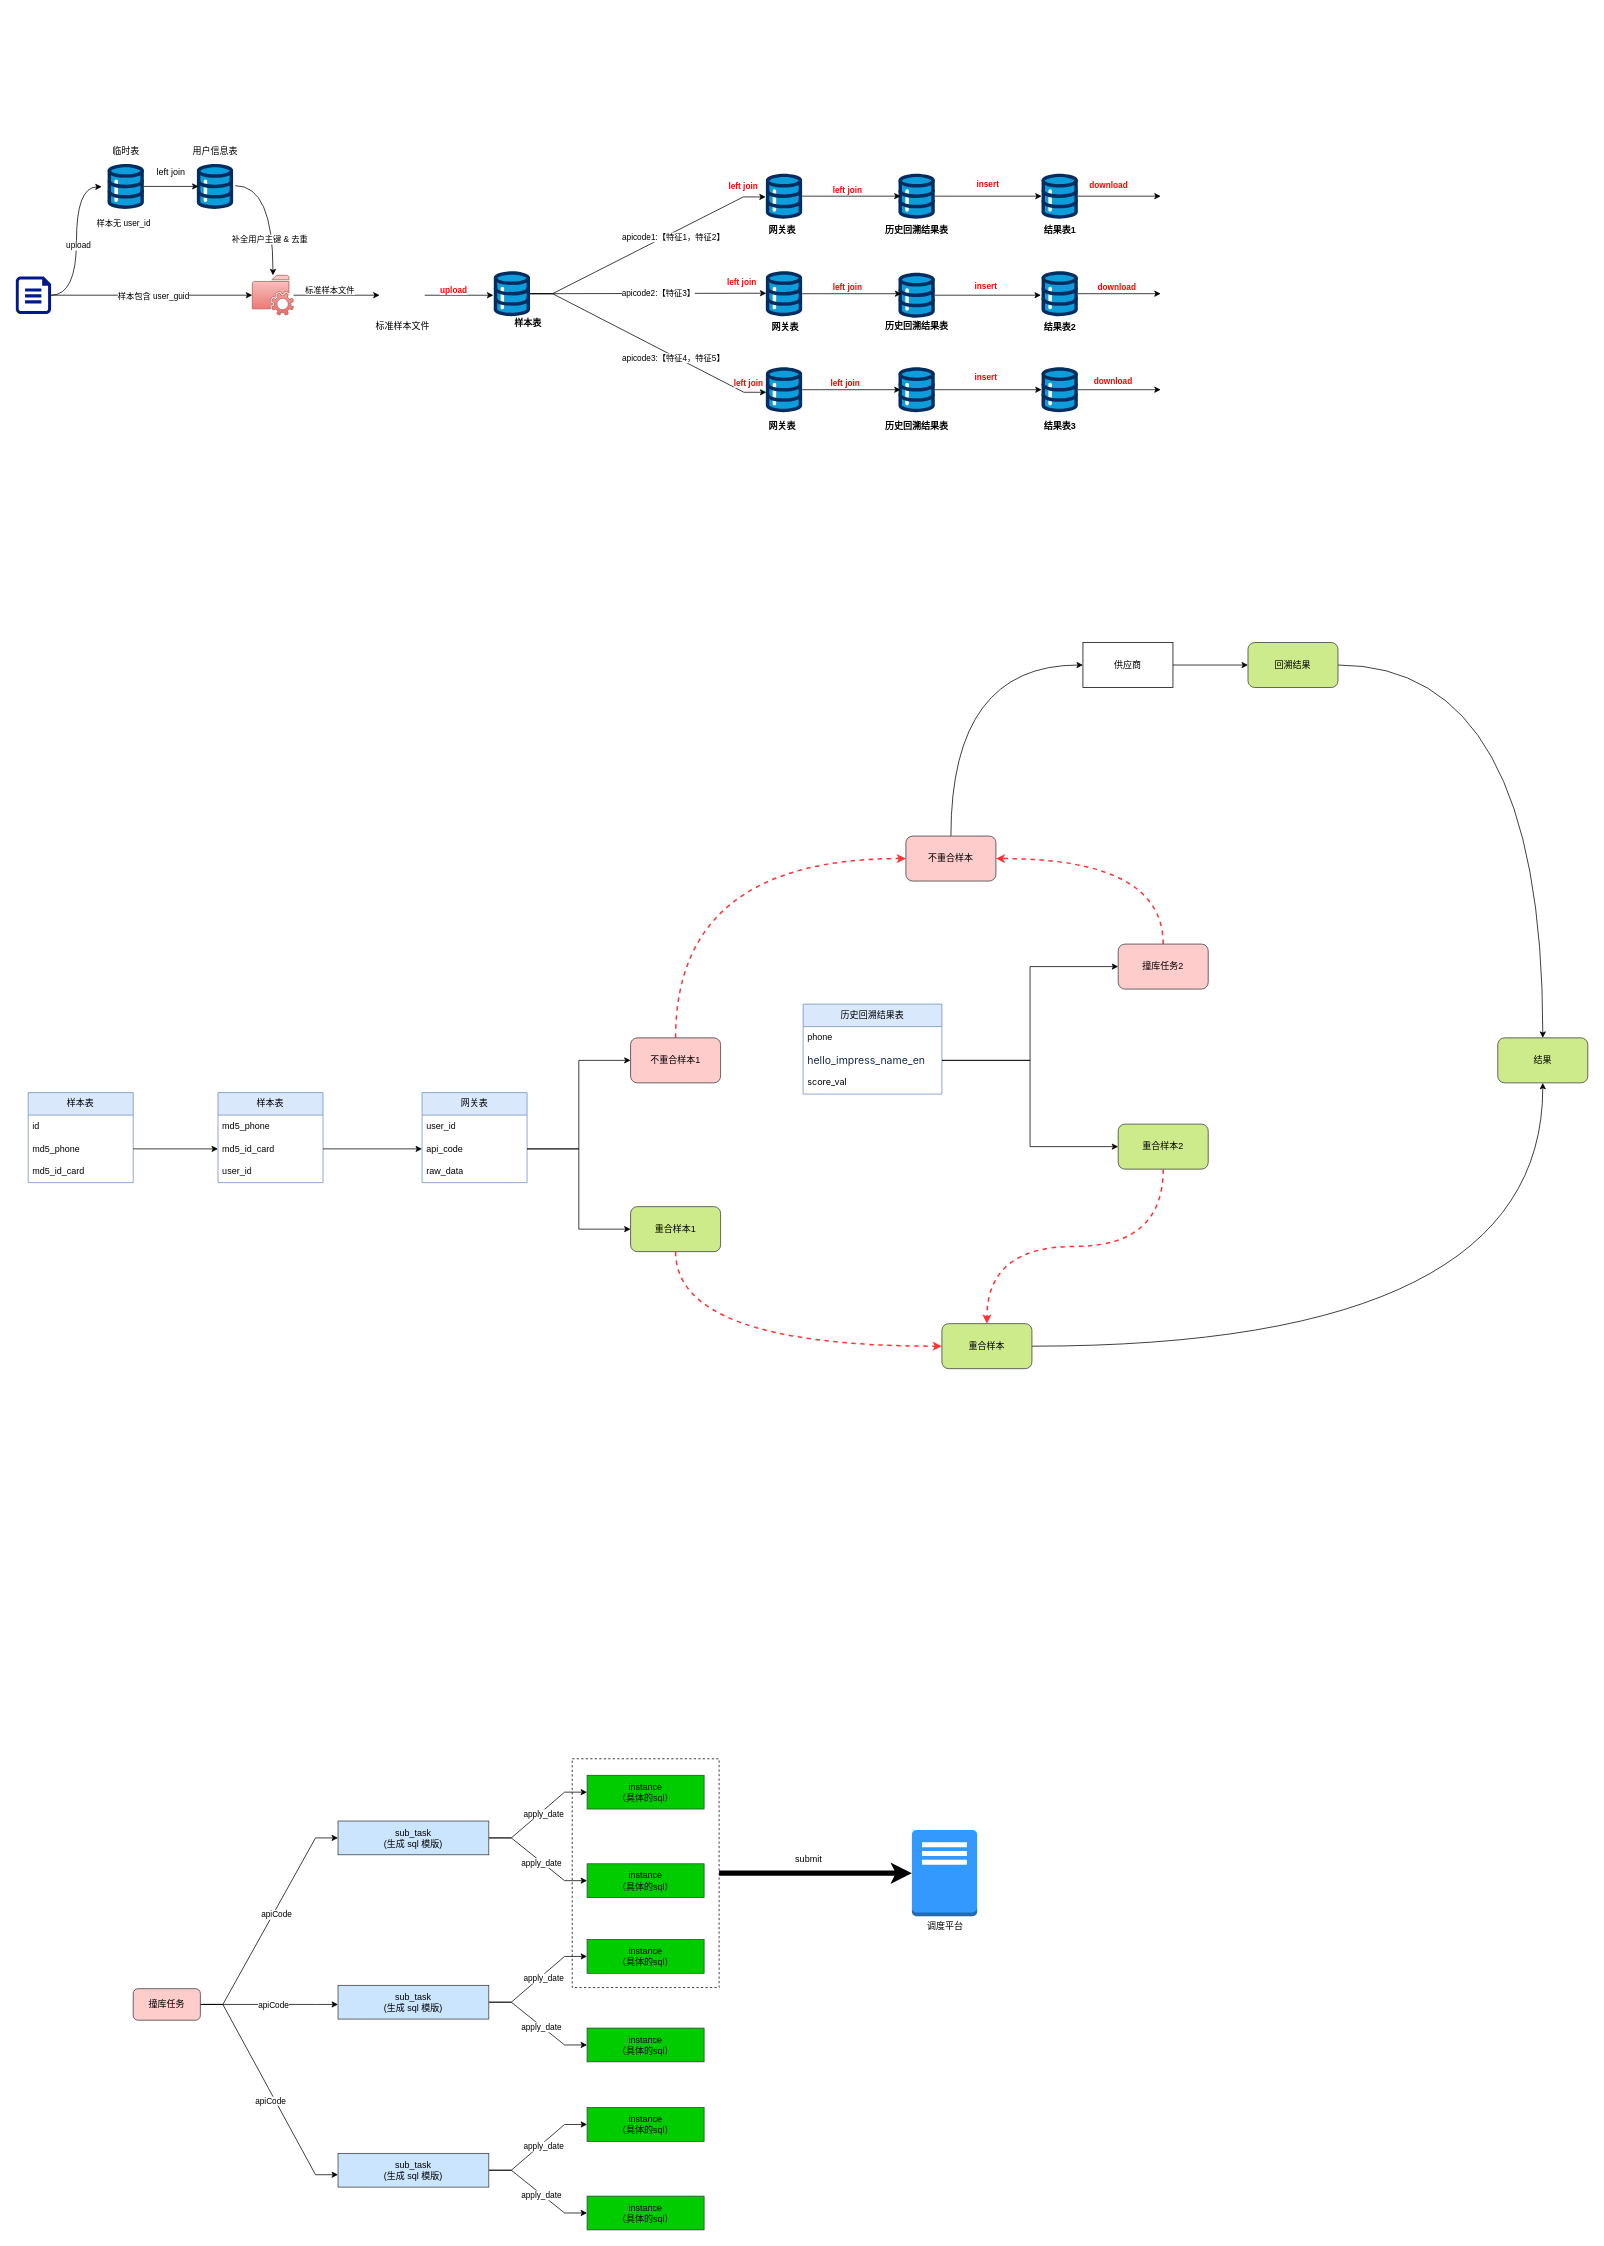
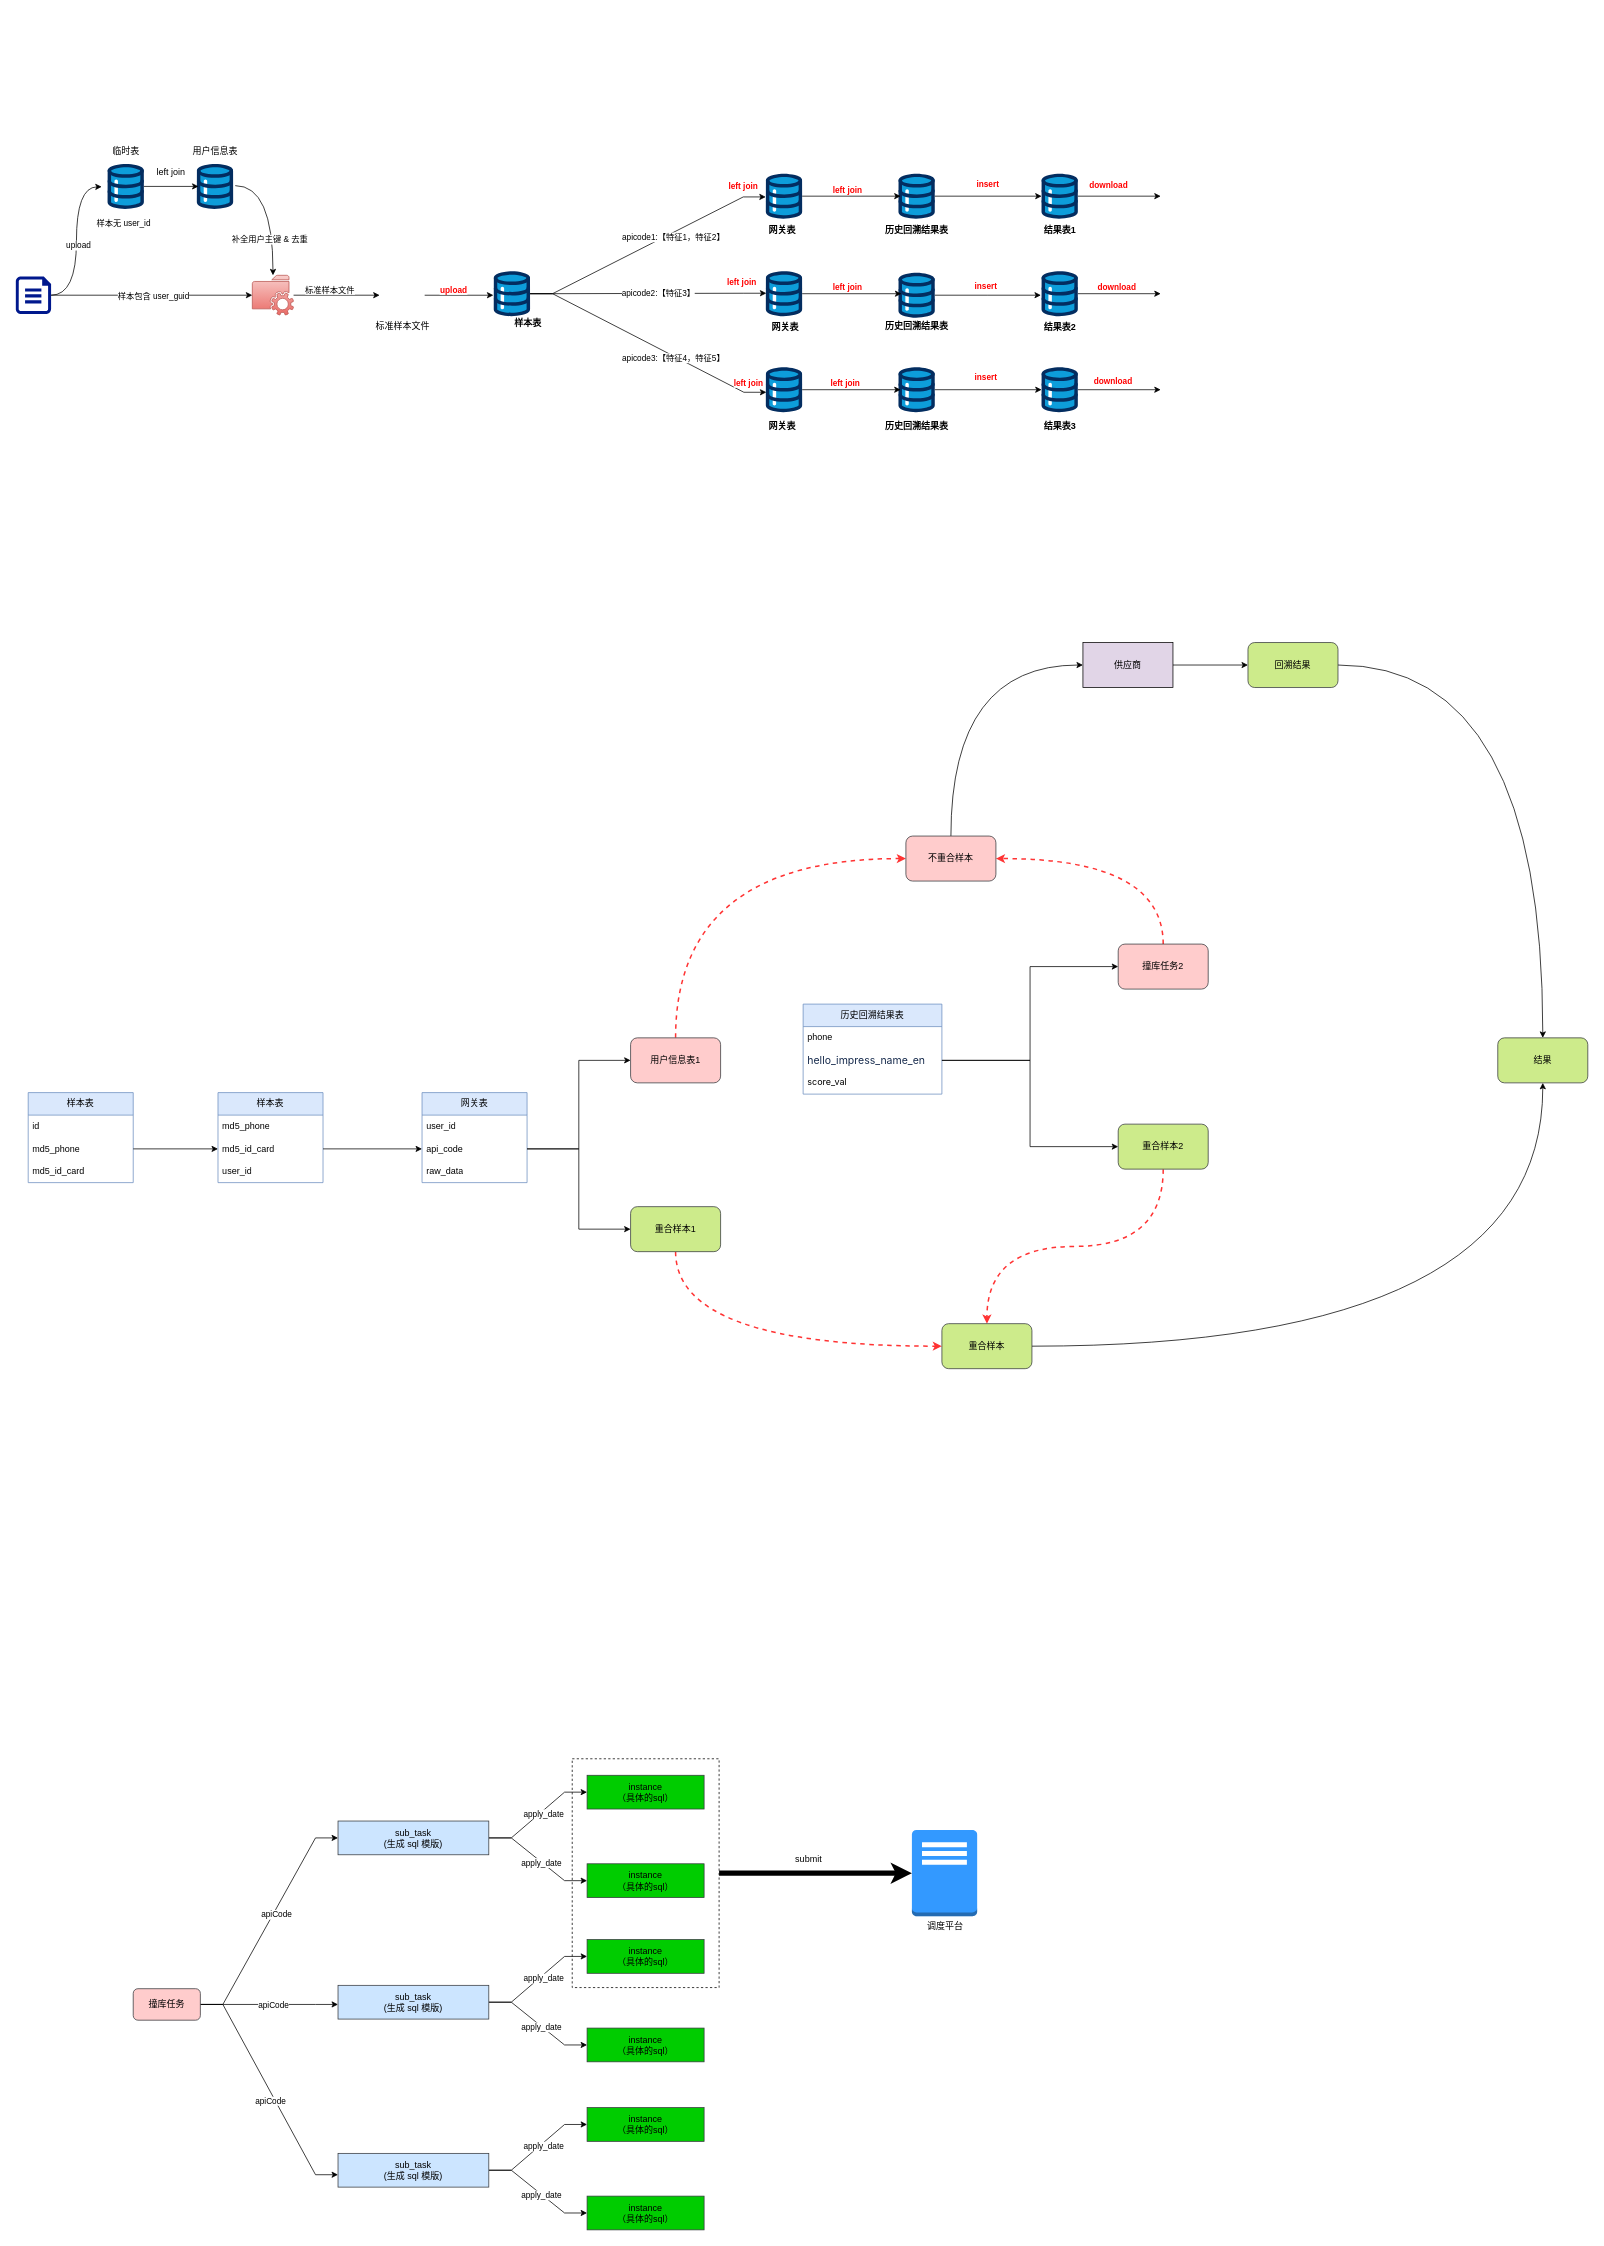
(1128, 665) -> (1128, 665)
(675, 1060) -> (675, 1060)
